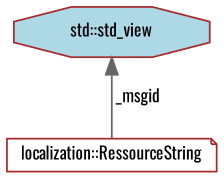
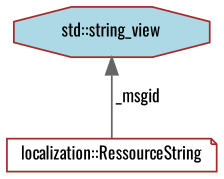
(112, 32) -> (112, 32)
